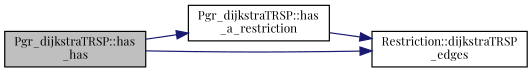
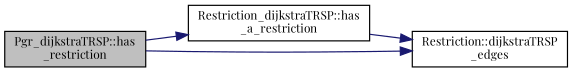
(259, 23) -> (279, 23)
(75, 49) -> (75, 49)
